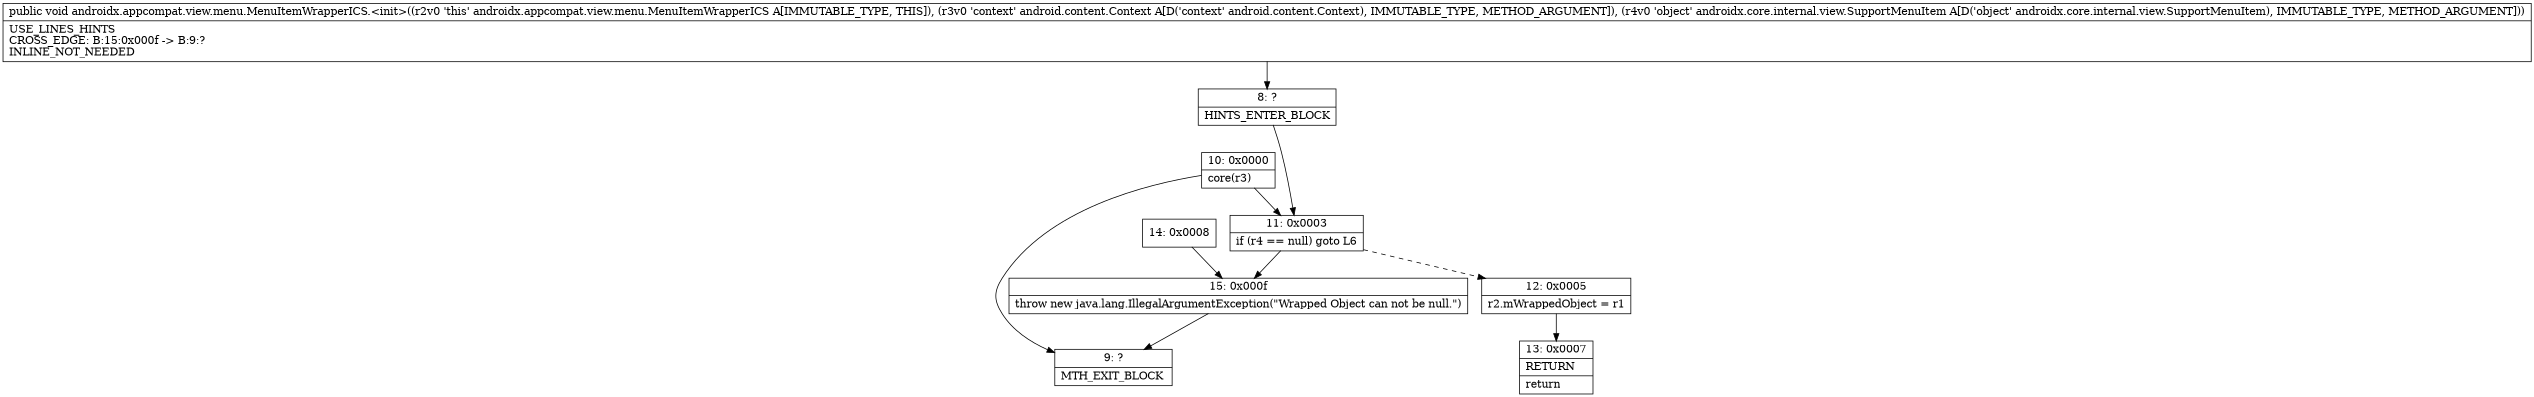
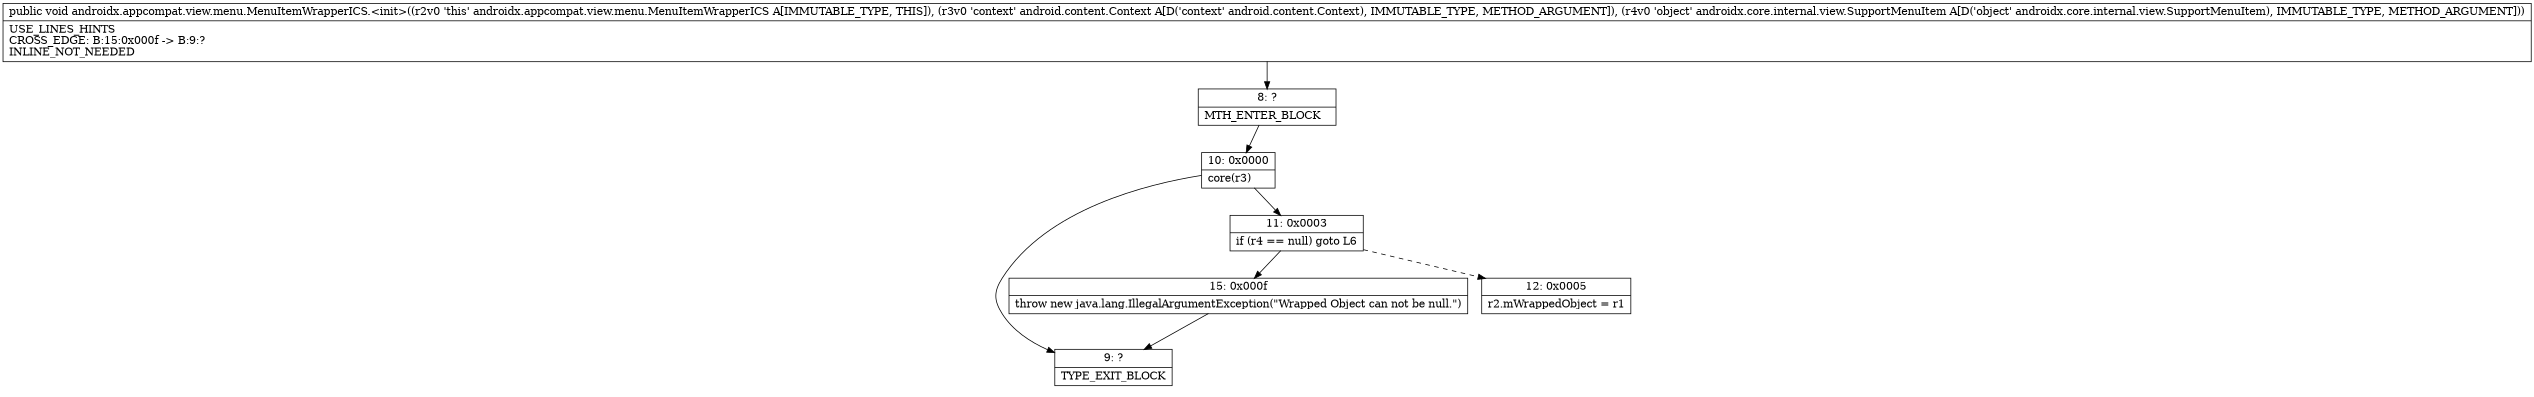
(1267, 116) -> (1263, 116)
(1285, 166) -> (1254, 135)
(1179, 233) -> none
(1556, 367) -> none
(1112, 376) -> (1113, 376)
